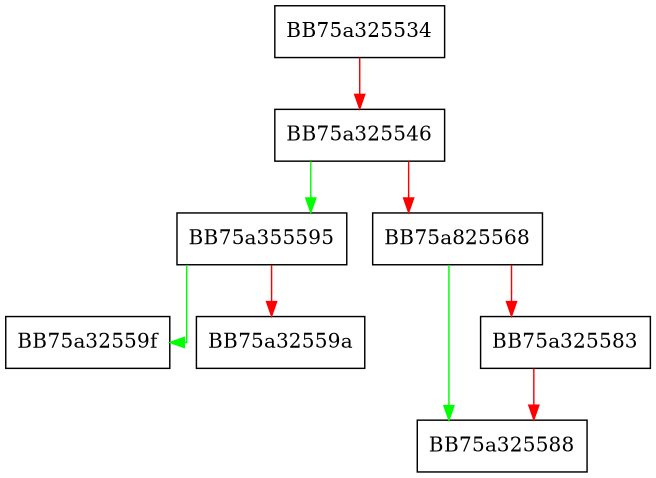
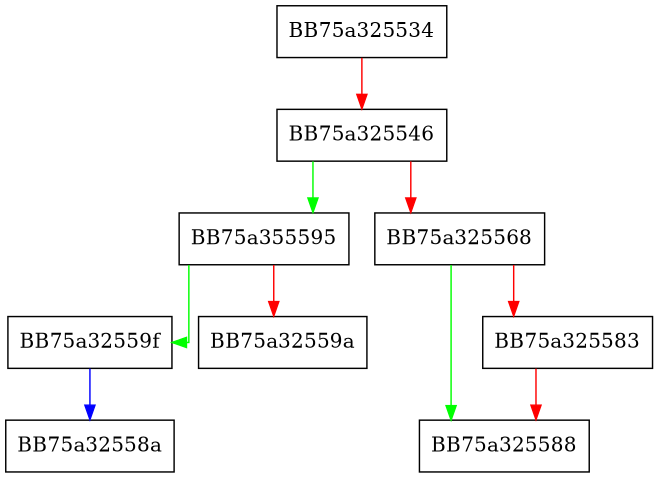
(458, 239) -> (460, 239)
none -> (90, 446)
